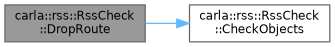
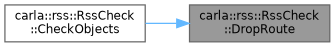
(161, 23) -> (161, 23)
